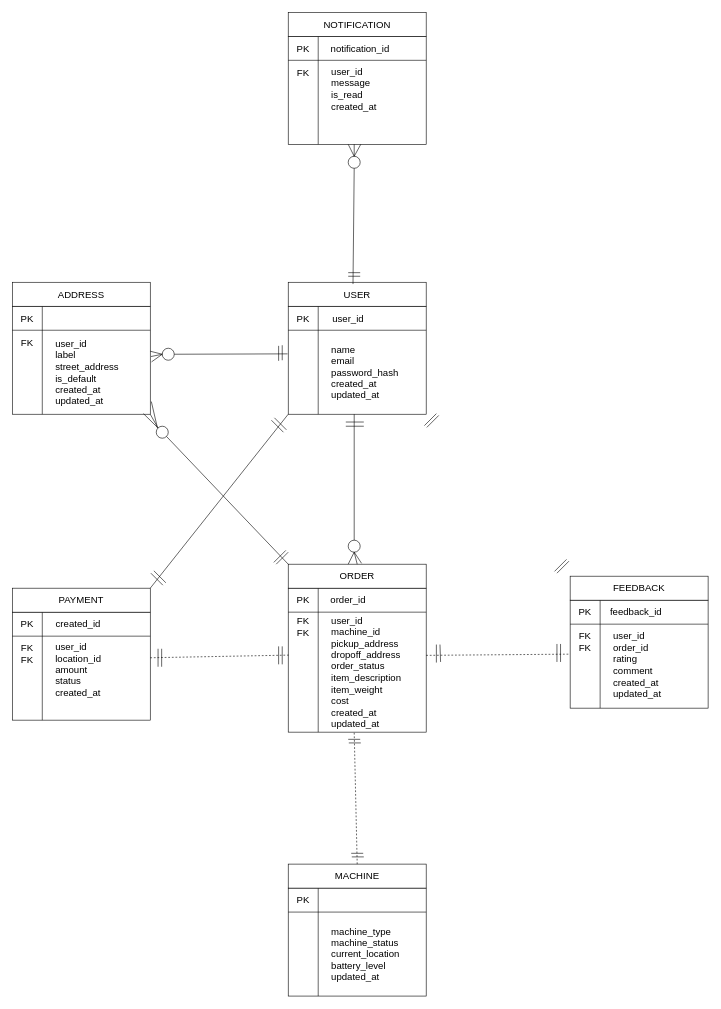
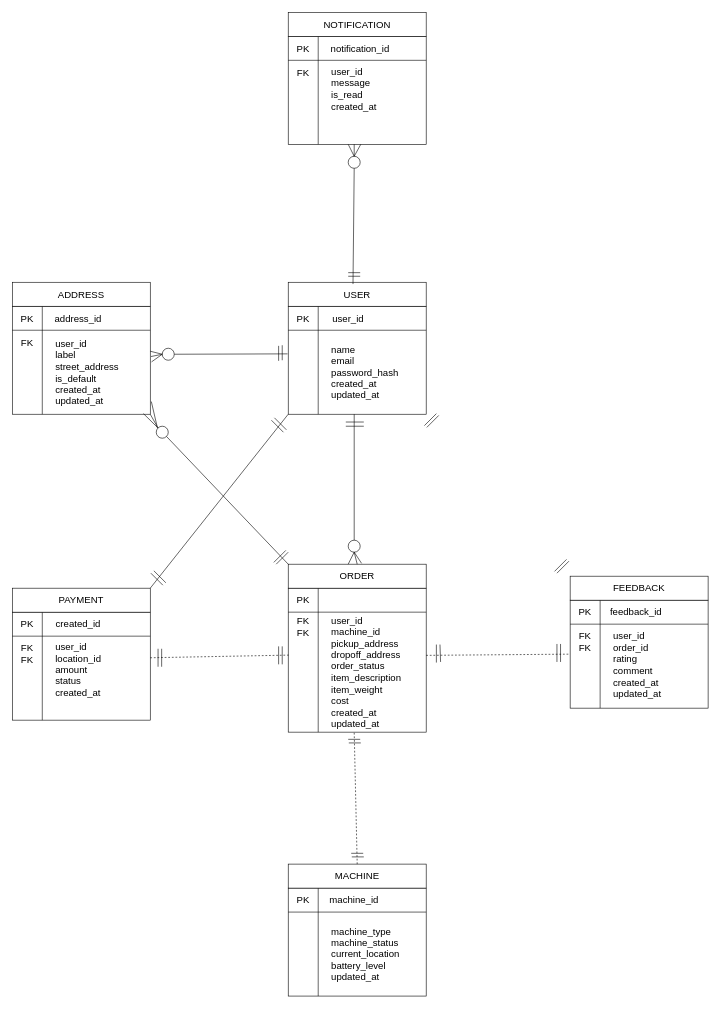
none -> (78, 318)
(348, 600) -> none
none -> (354, 900)
